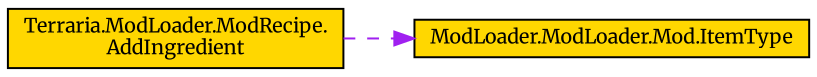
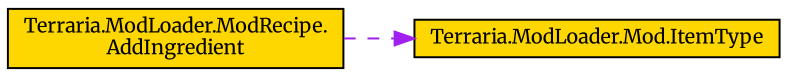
(612, 38) -> (597, 38)
